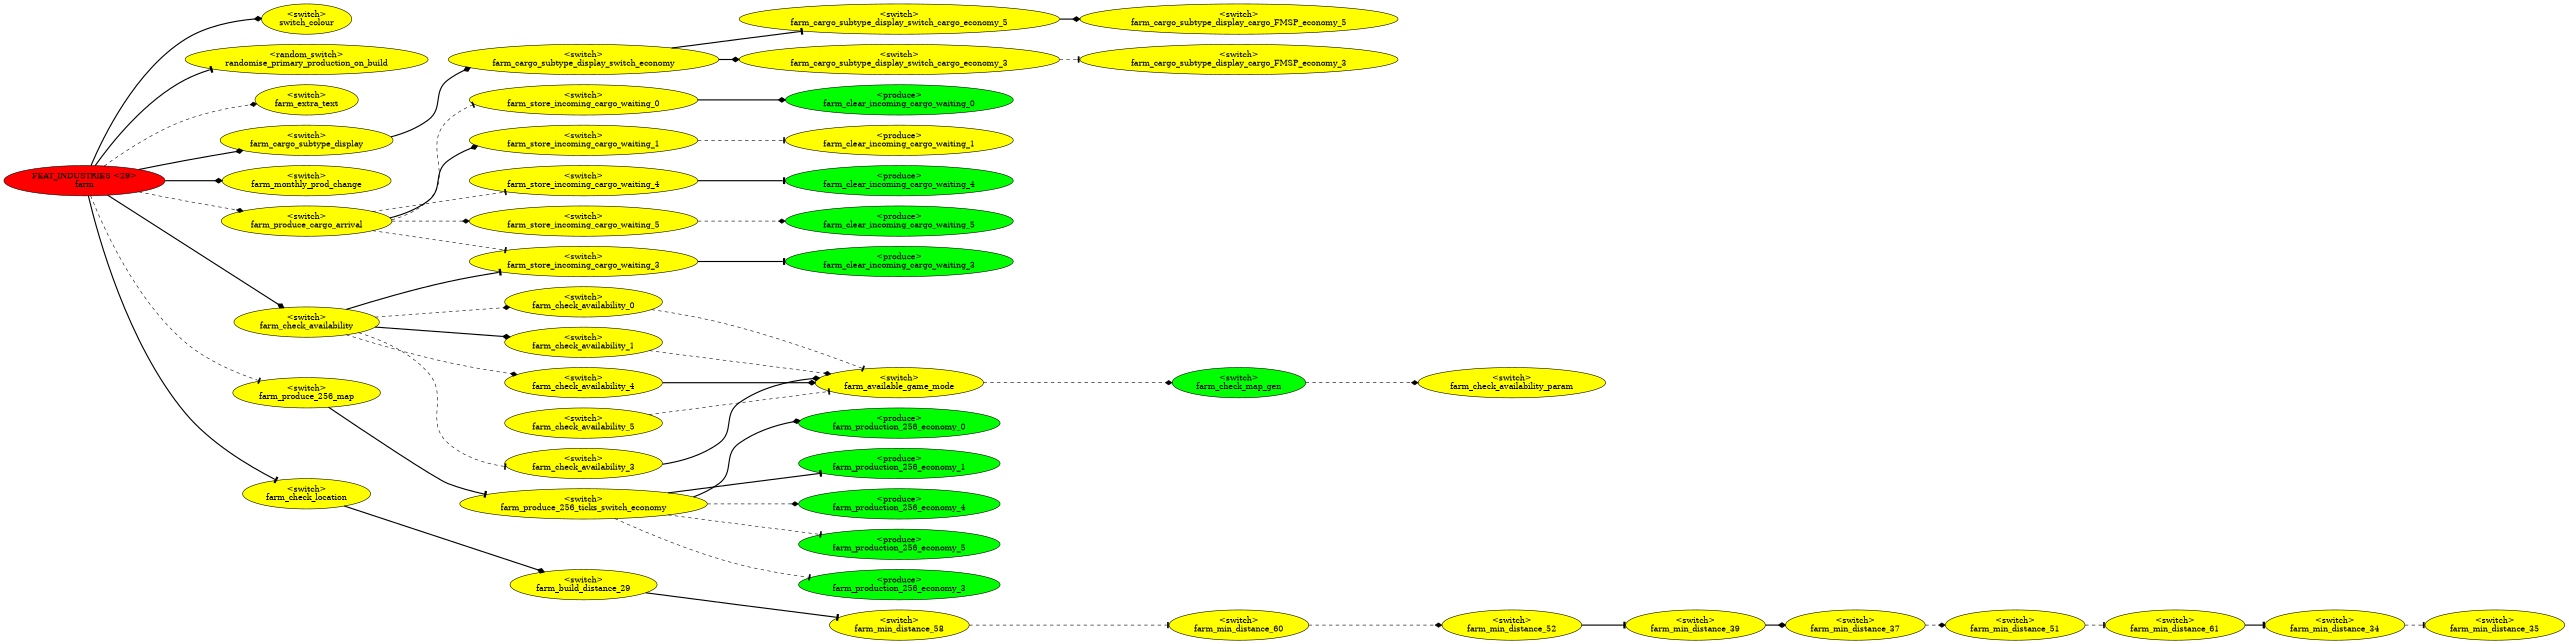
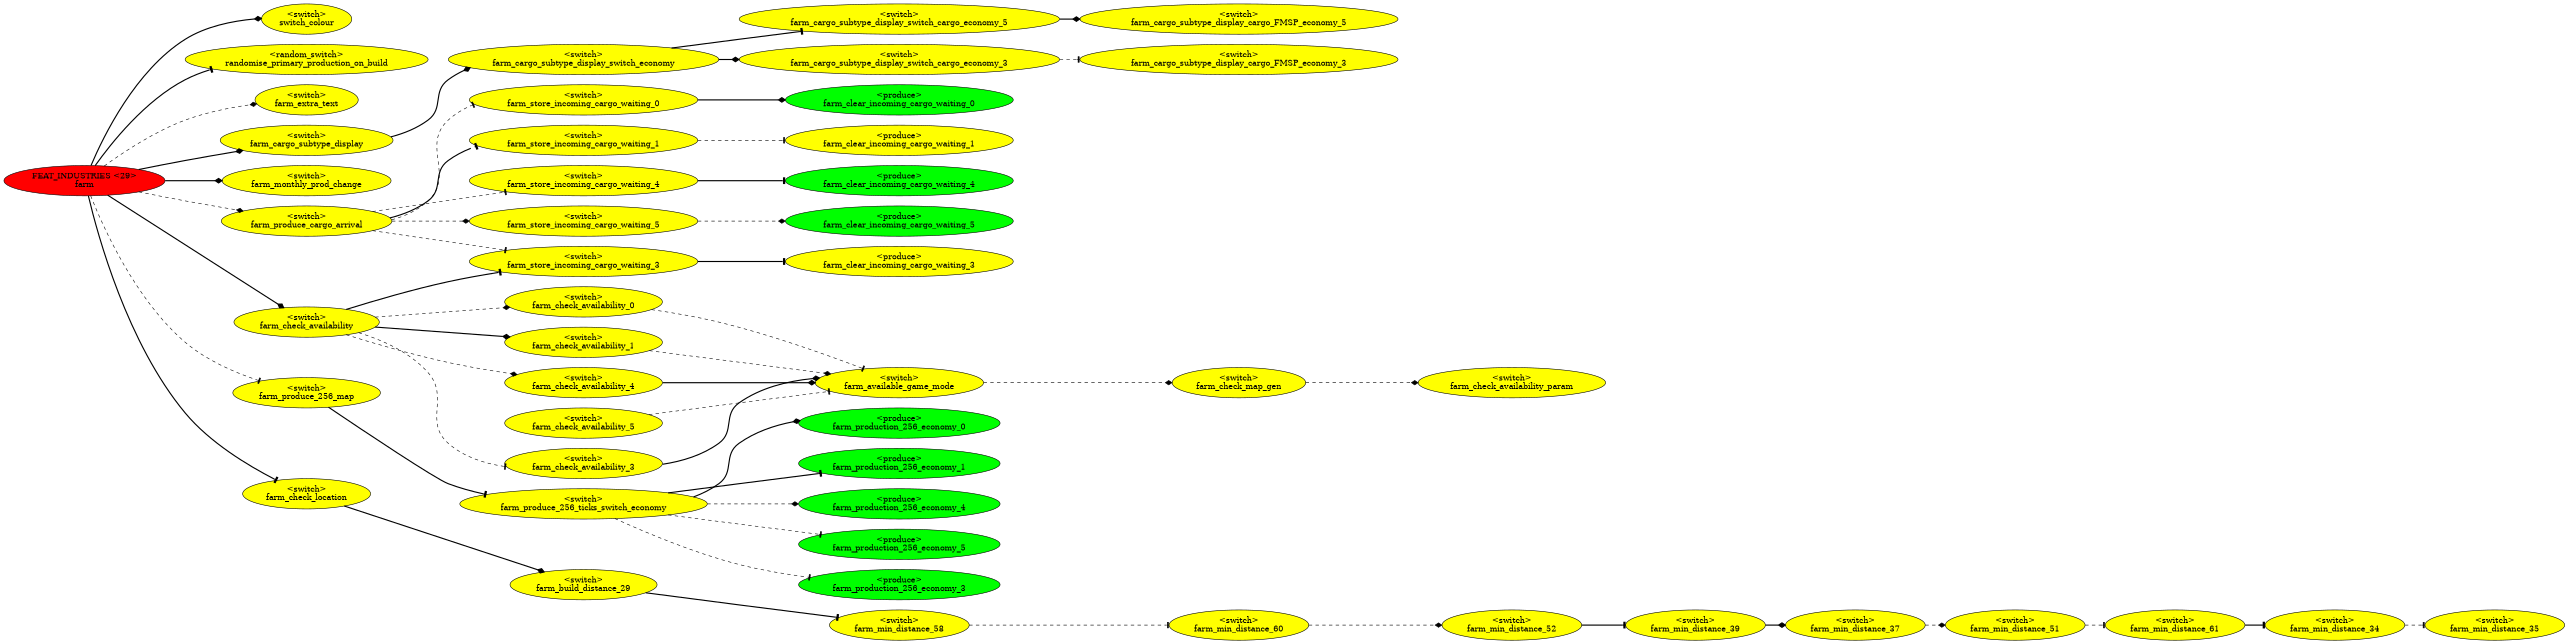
(442, 167) -> (442, 167)
(899, 261) -> (899, 261)
(1239, 383) -> (1239, 383)
